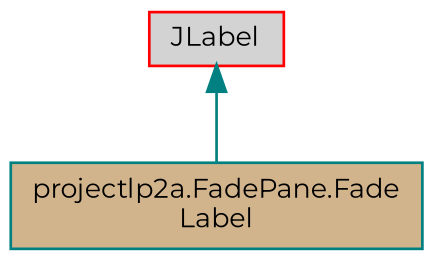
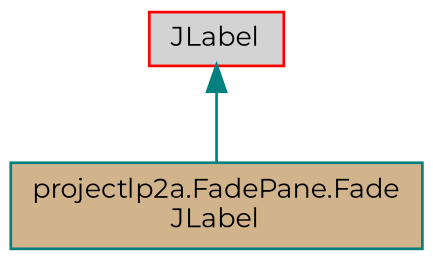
(217, 206) -> (217, 206)
